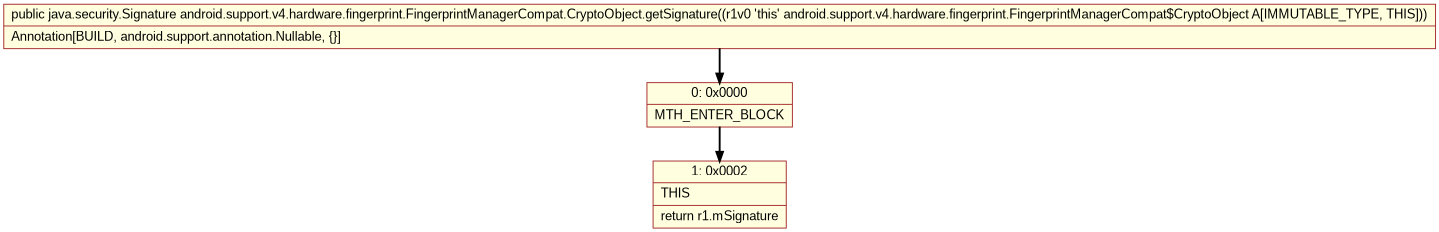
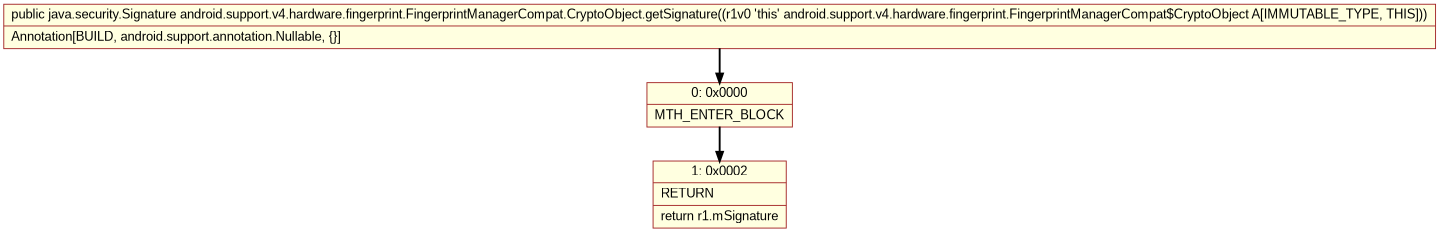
(675, 194) -> (688, 194)
